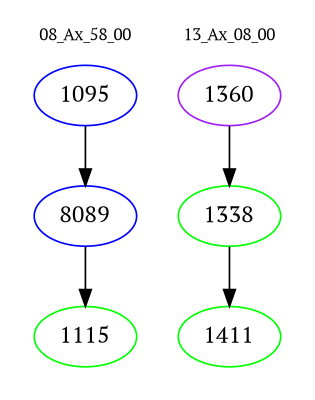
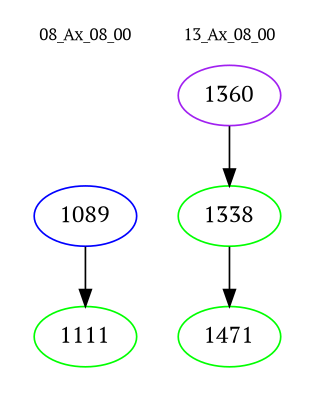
(85, 36) -> (85, 36)
(85, 95) -> none
(85, 216) -> (85, 216)
(85, 337) -> (85, 337)
(229, 337) -> (229, 337)
